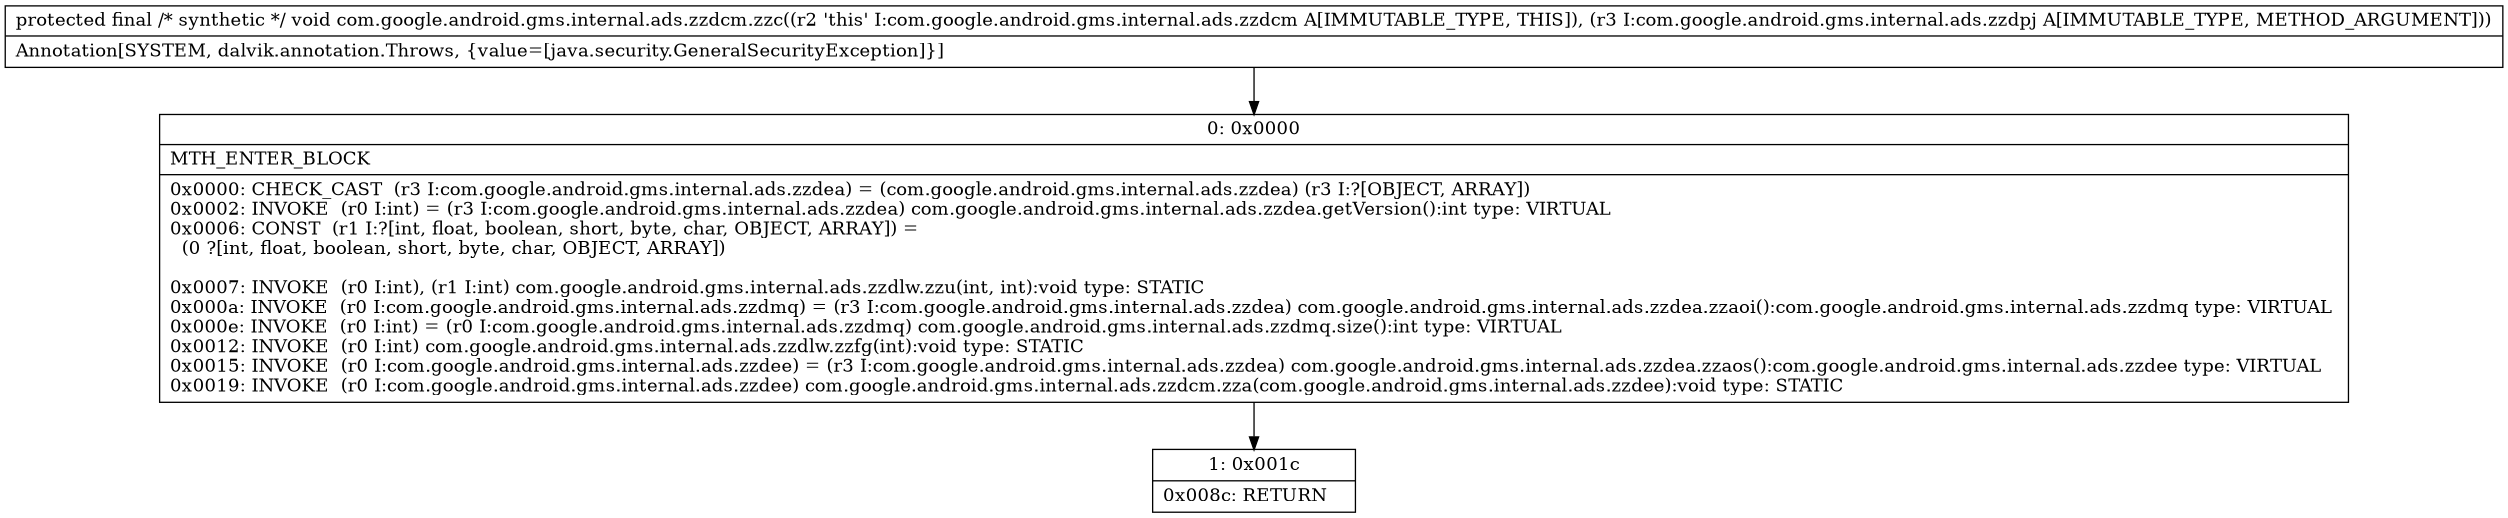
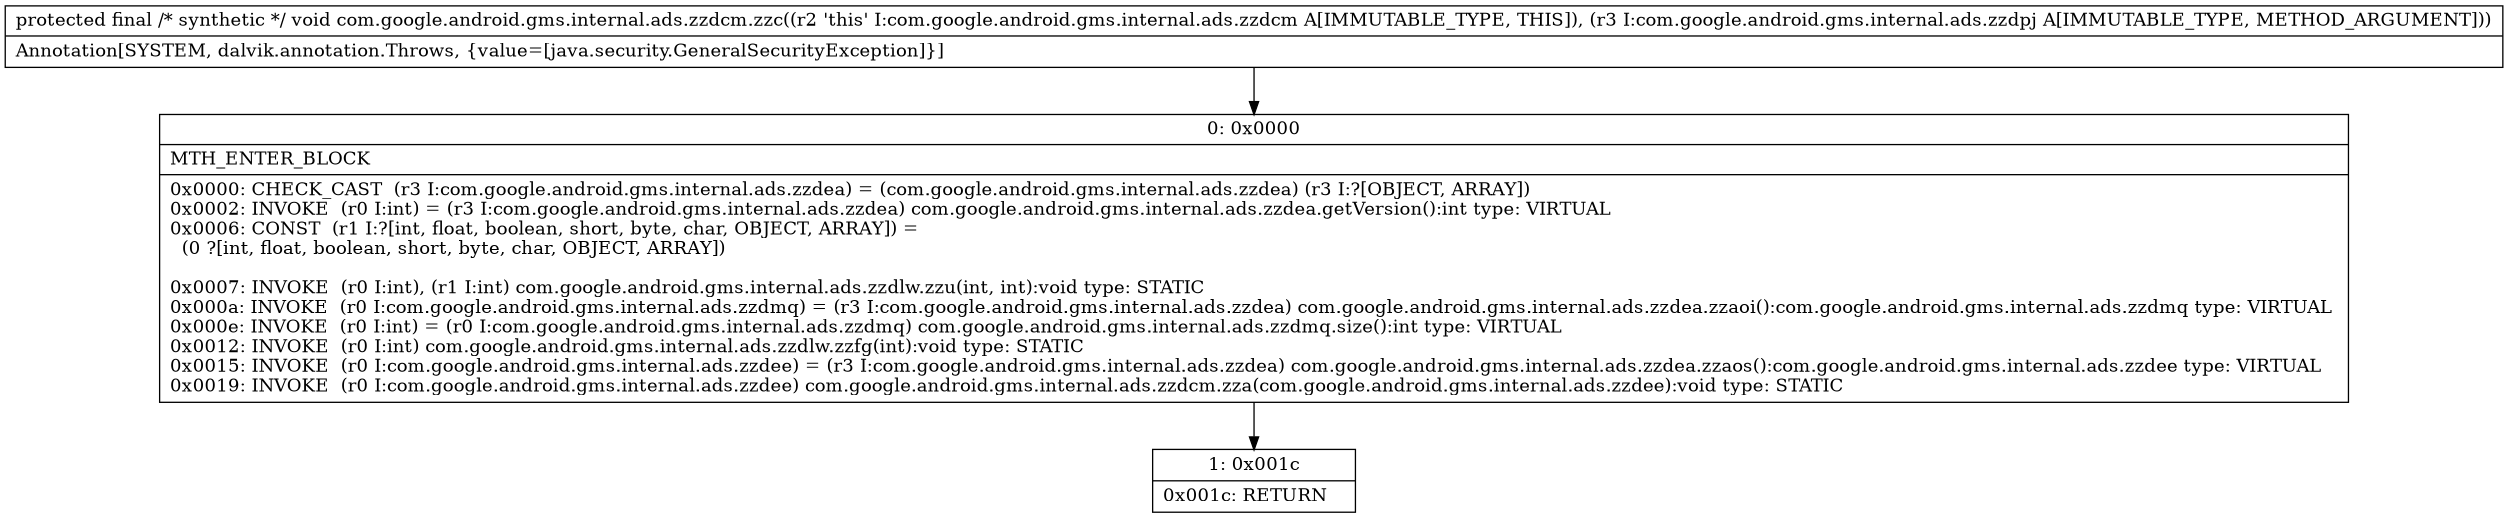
(1254, 496) -> (1254, 496)
